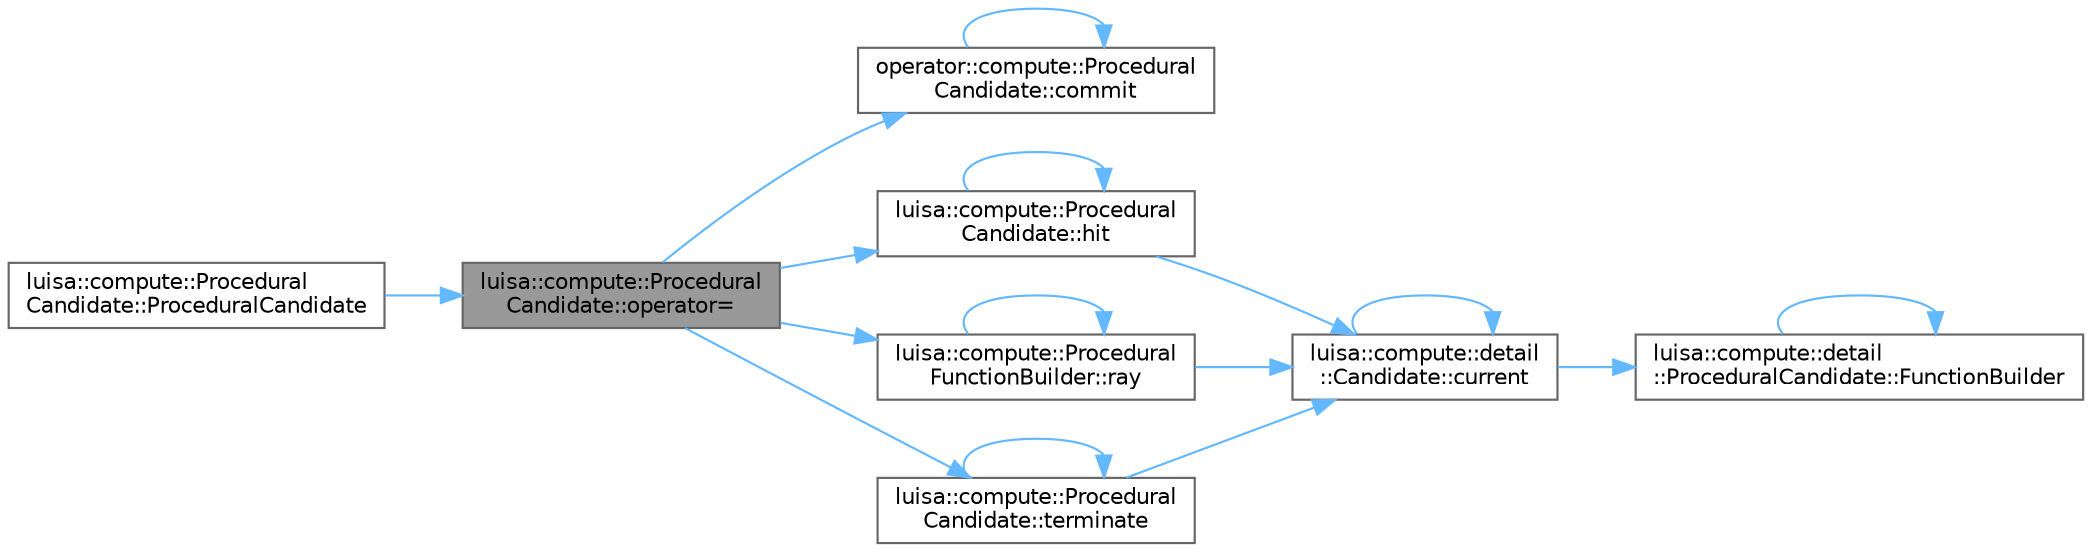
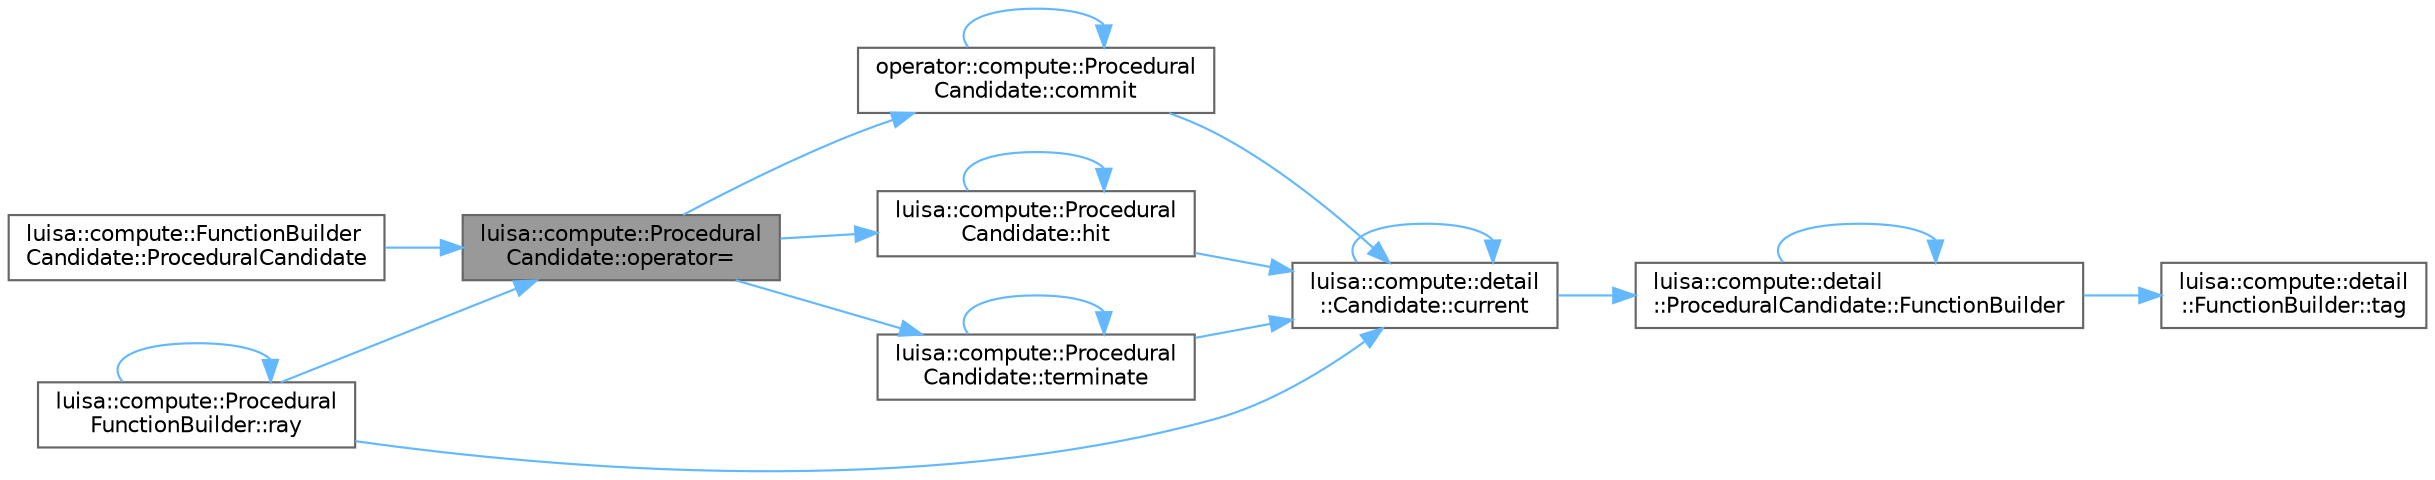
none -> (1277, 171)
(197, 295) -> (197, 248)
none -> (2294, 295)
(818, 329) -> (398, 335)
